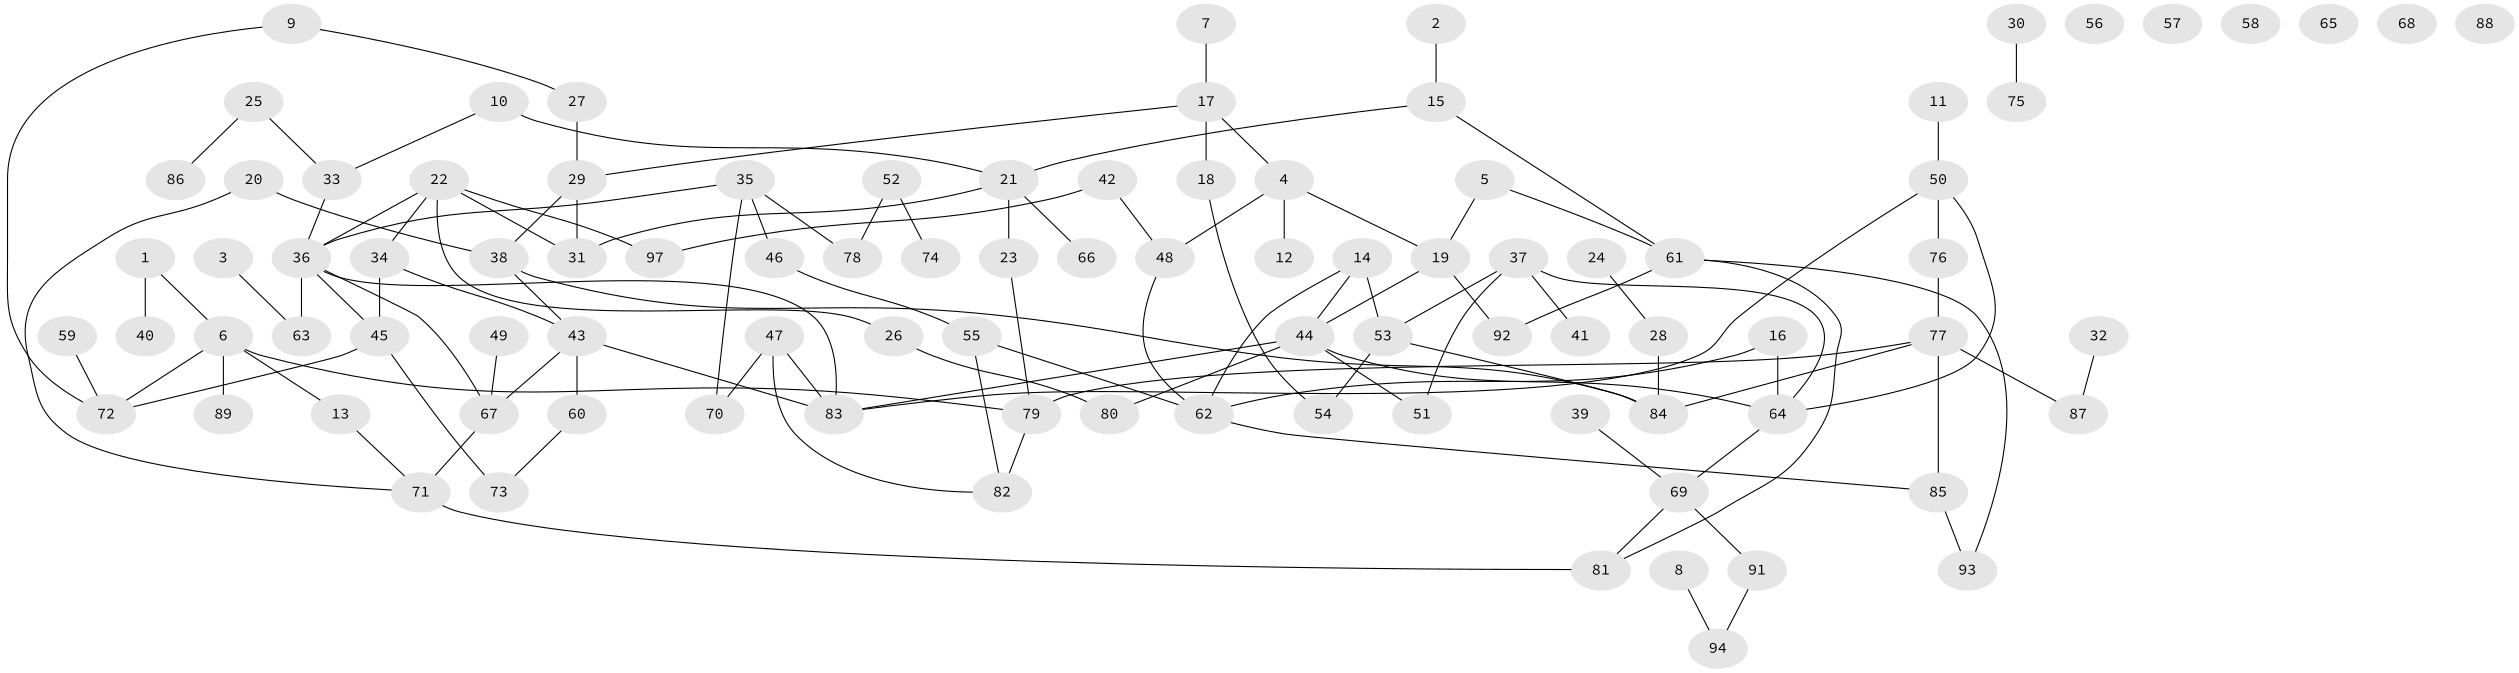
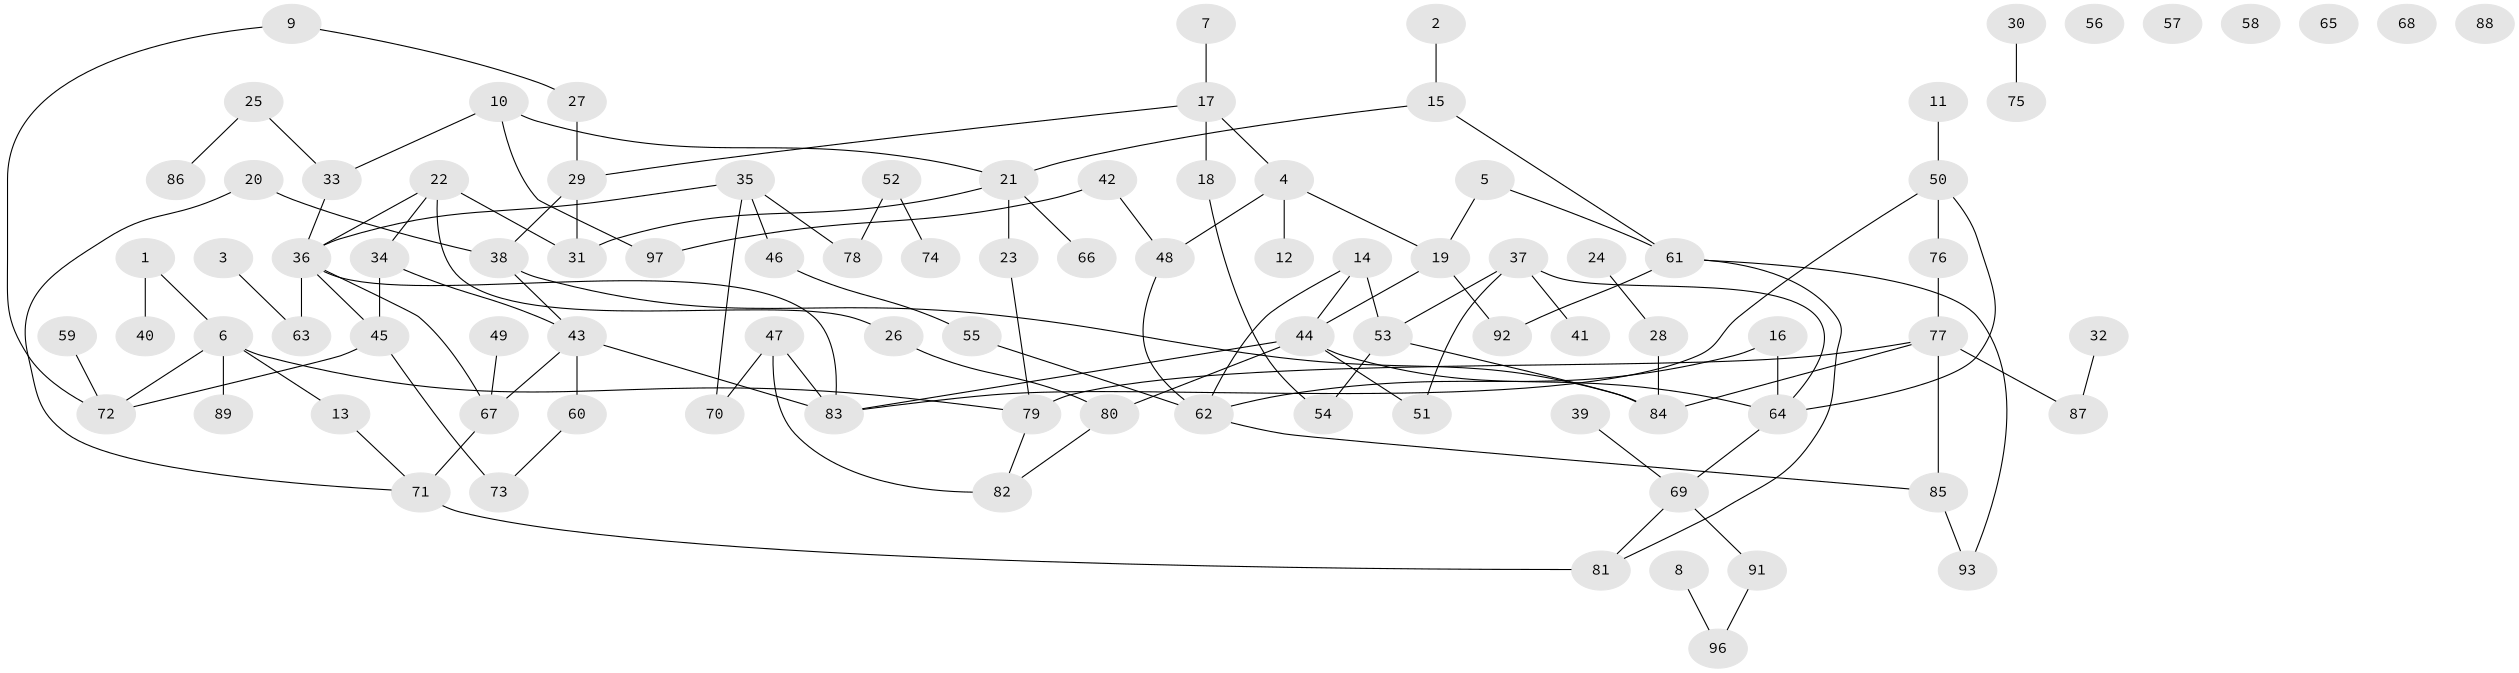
(553, 217) -> (538, 199)
(987, 414) -> (1056, 453)
(1718, 649) -> (1718, 649)
